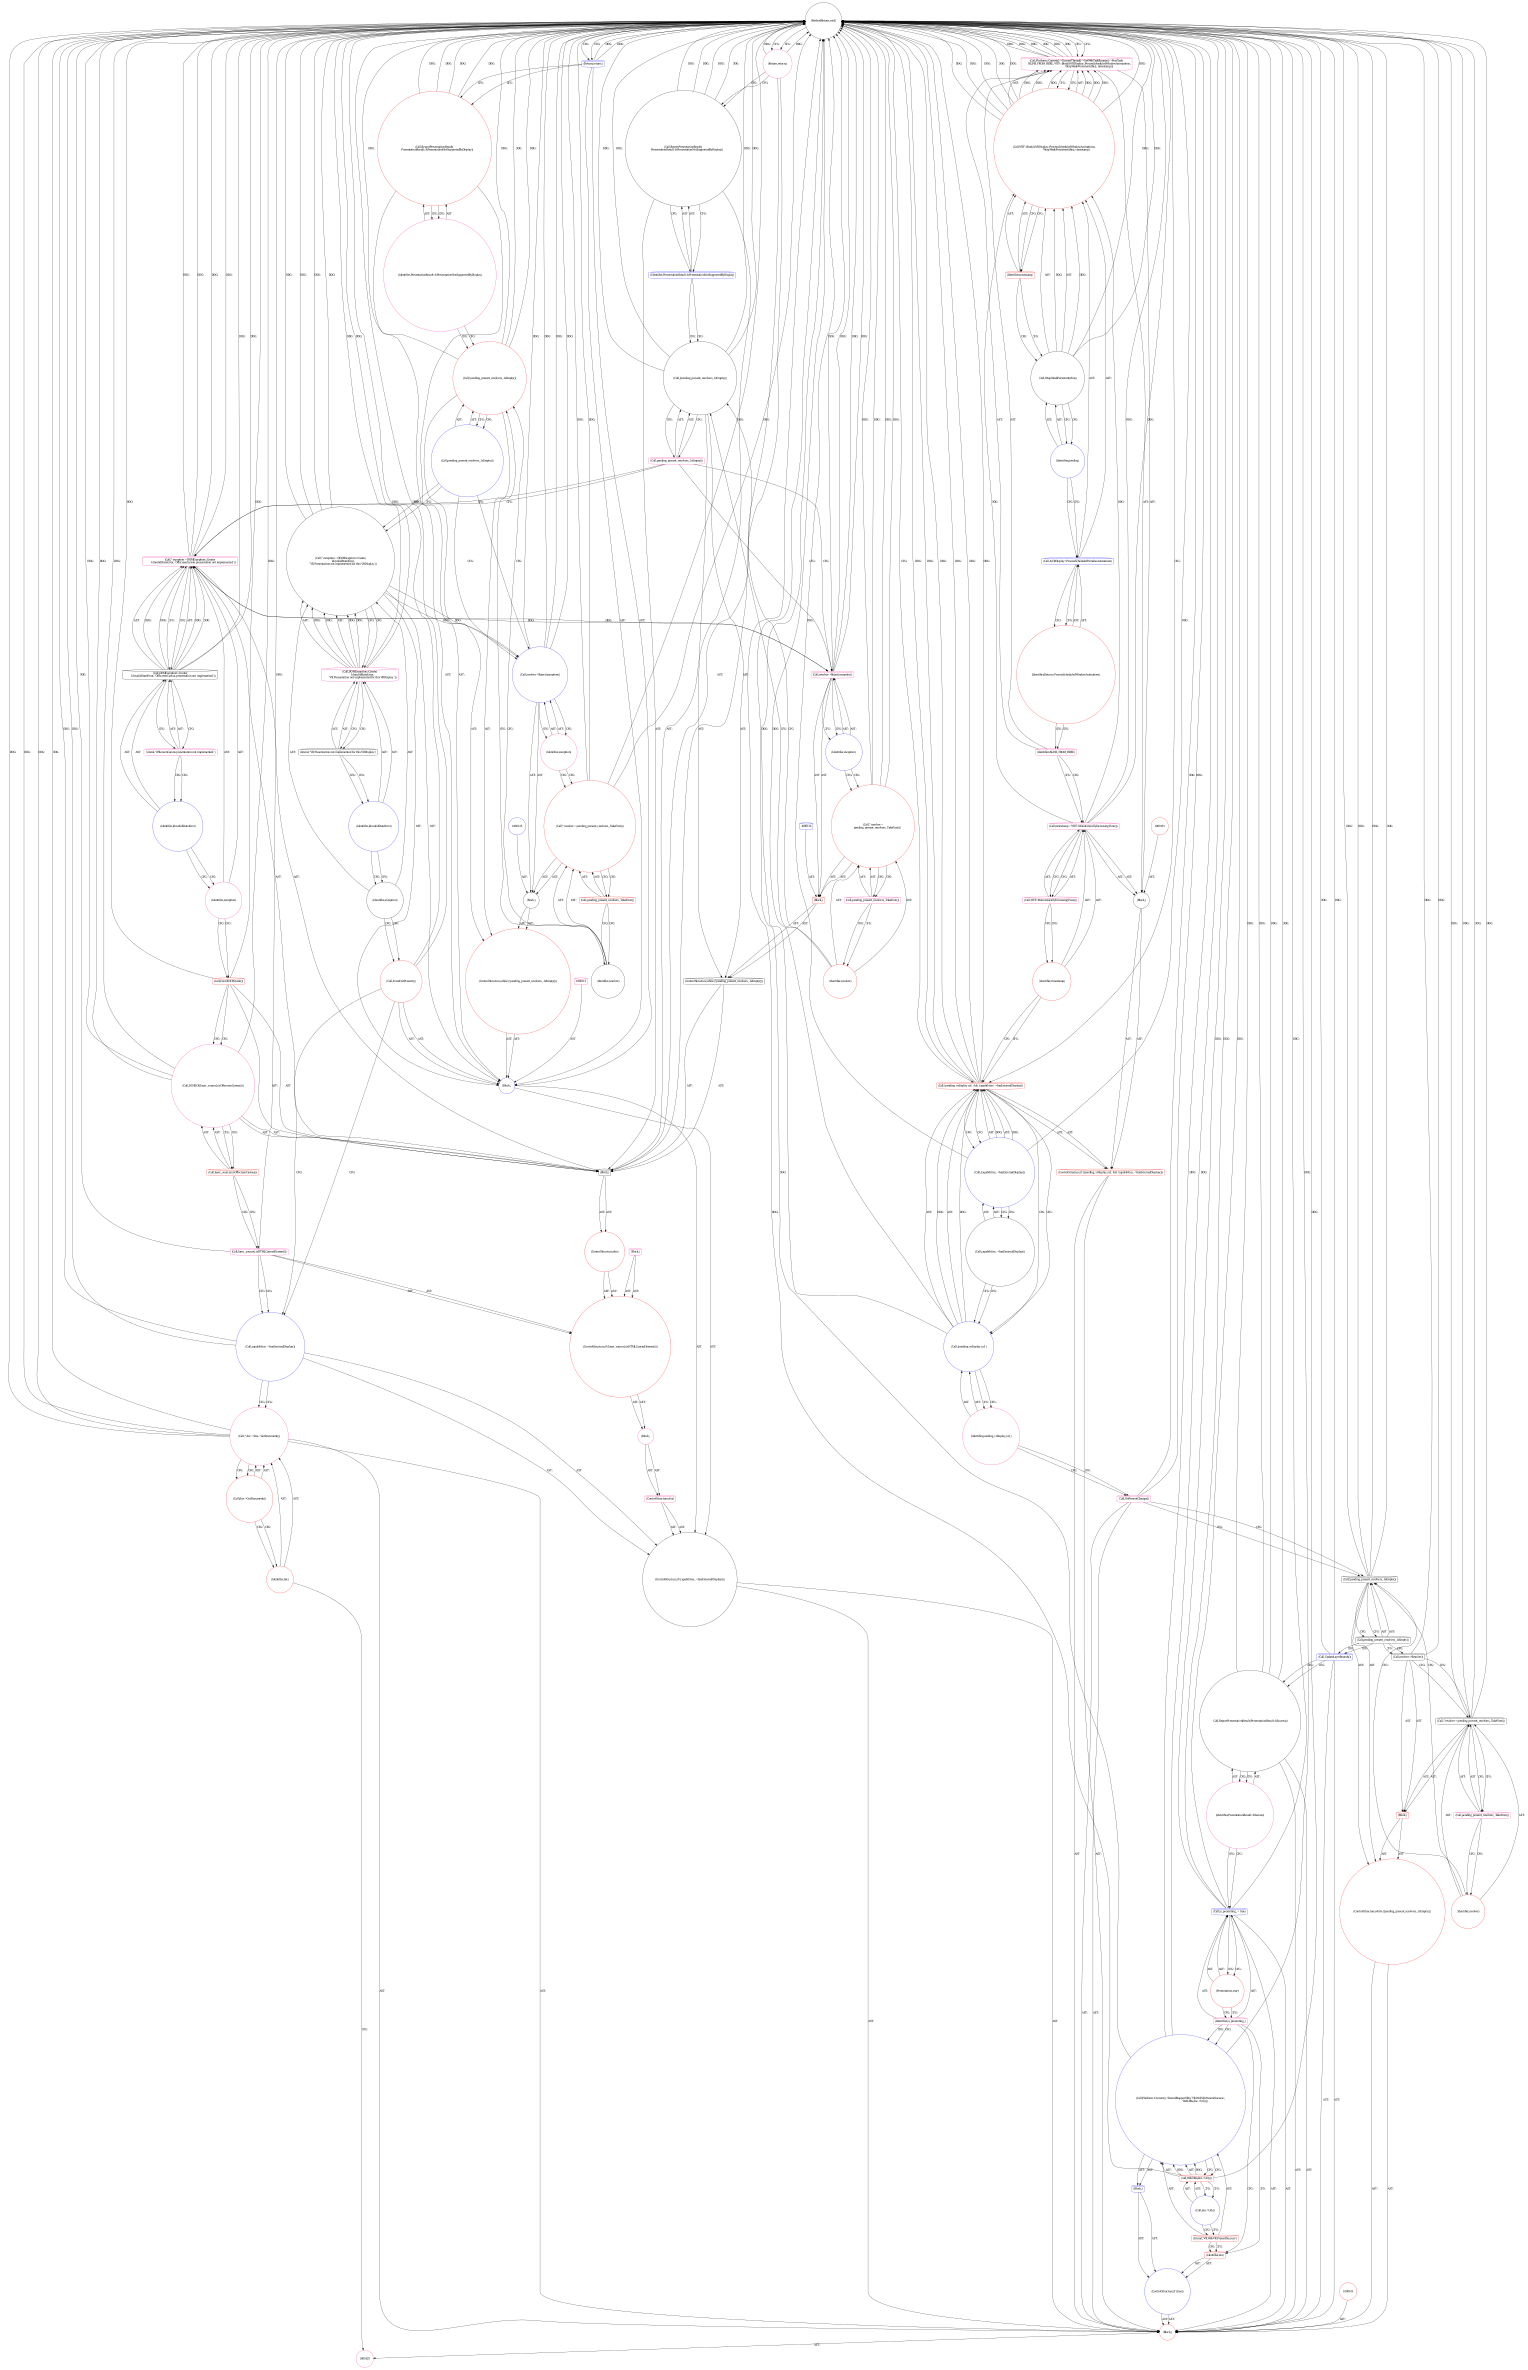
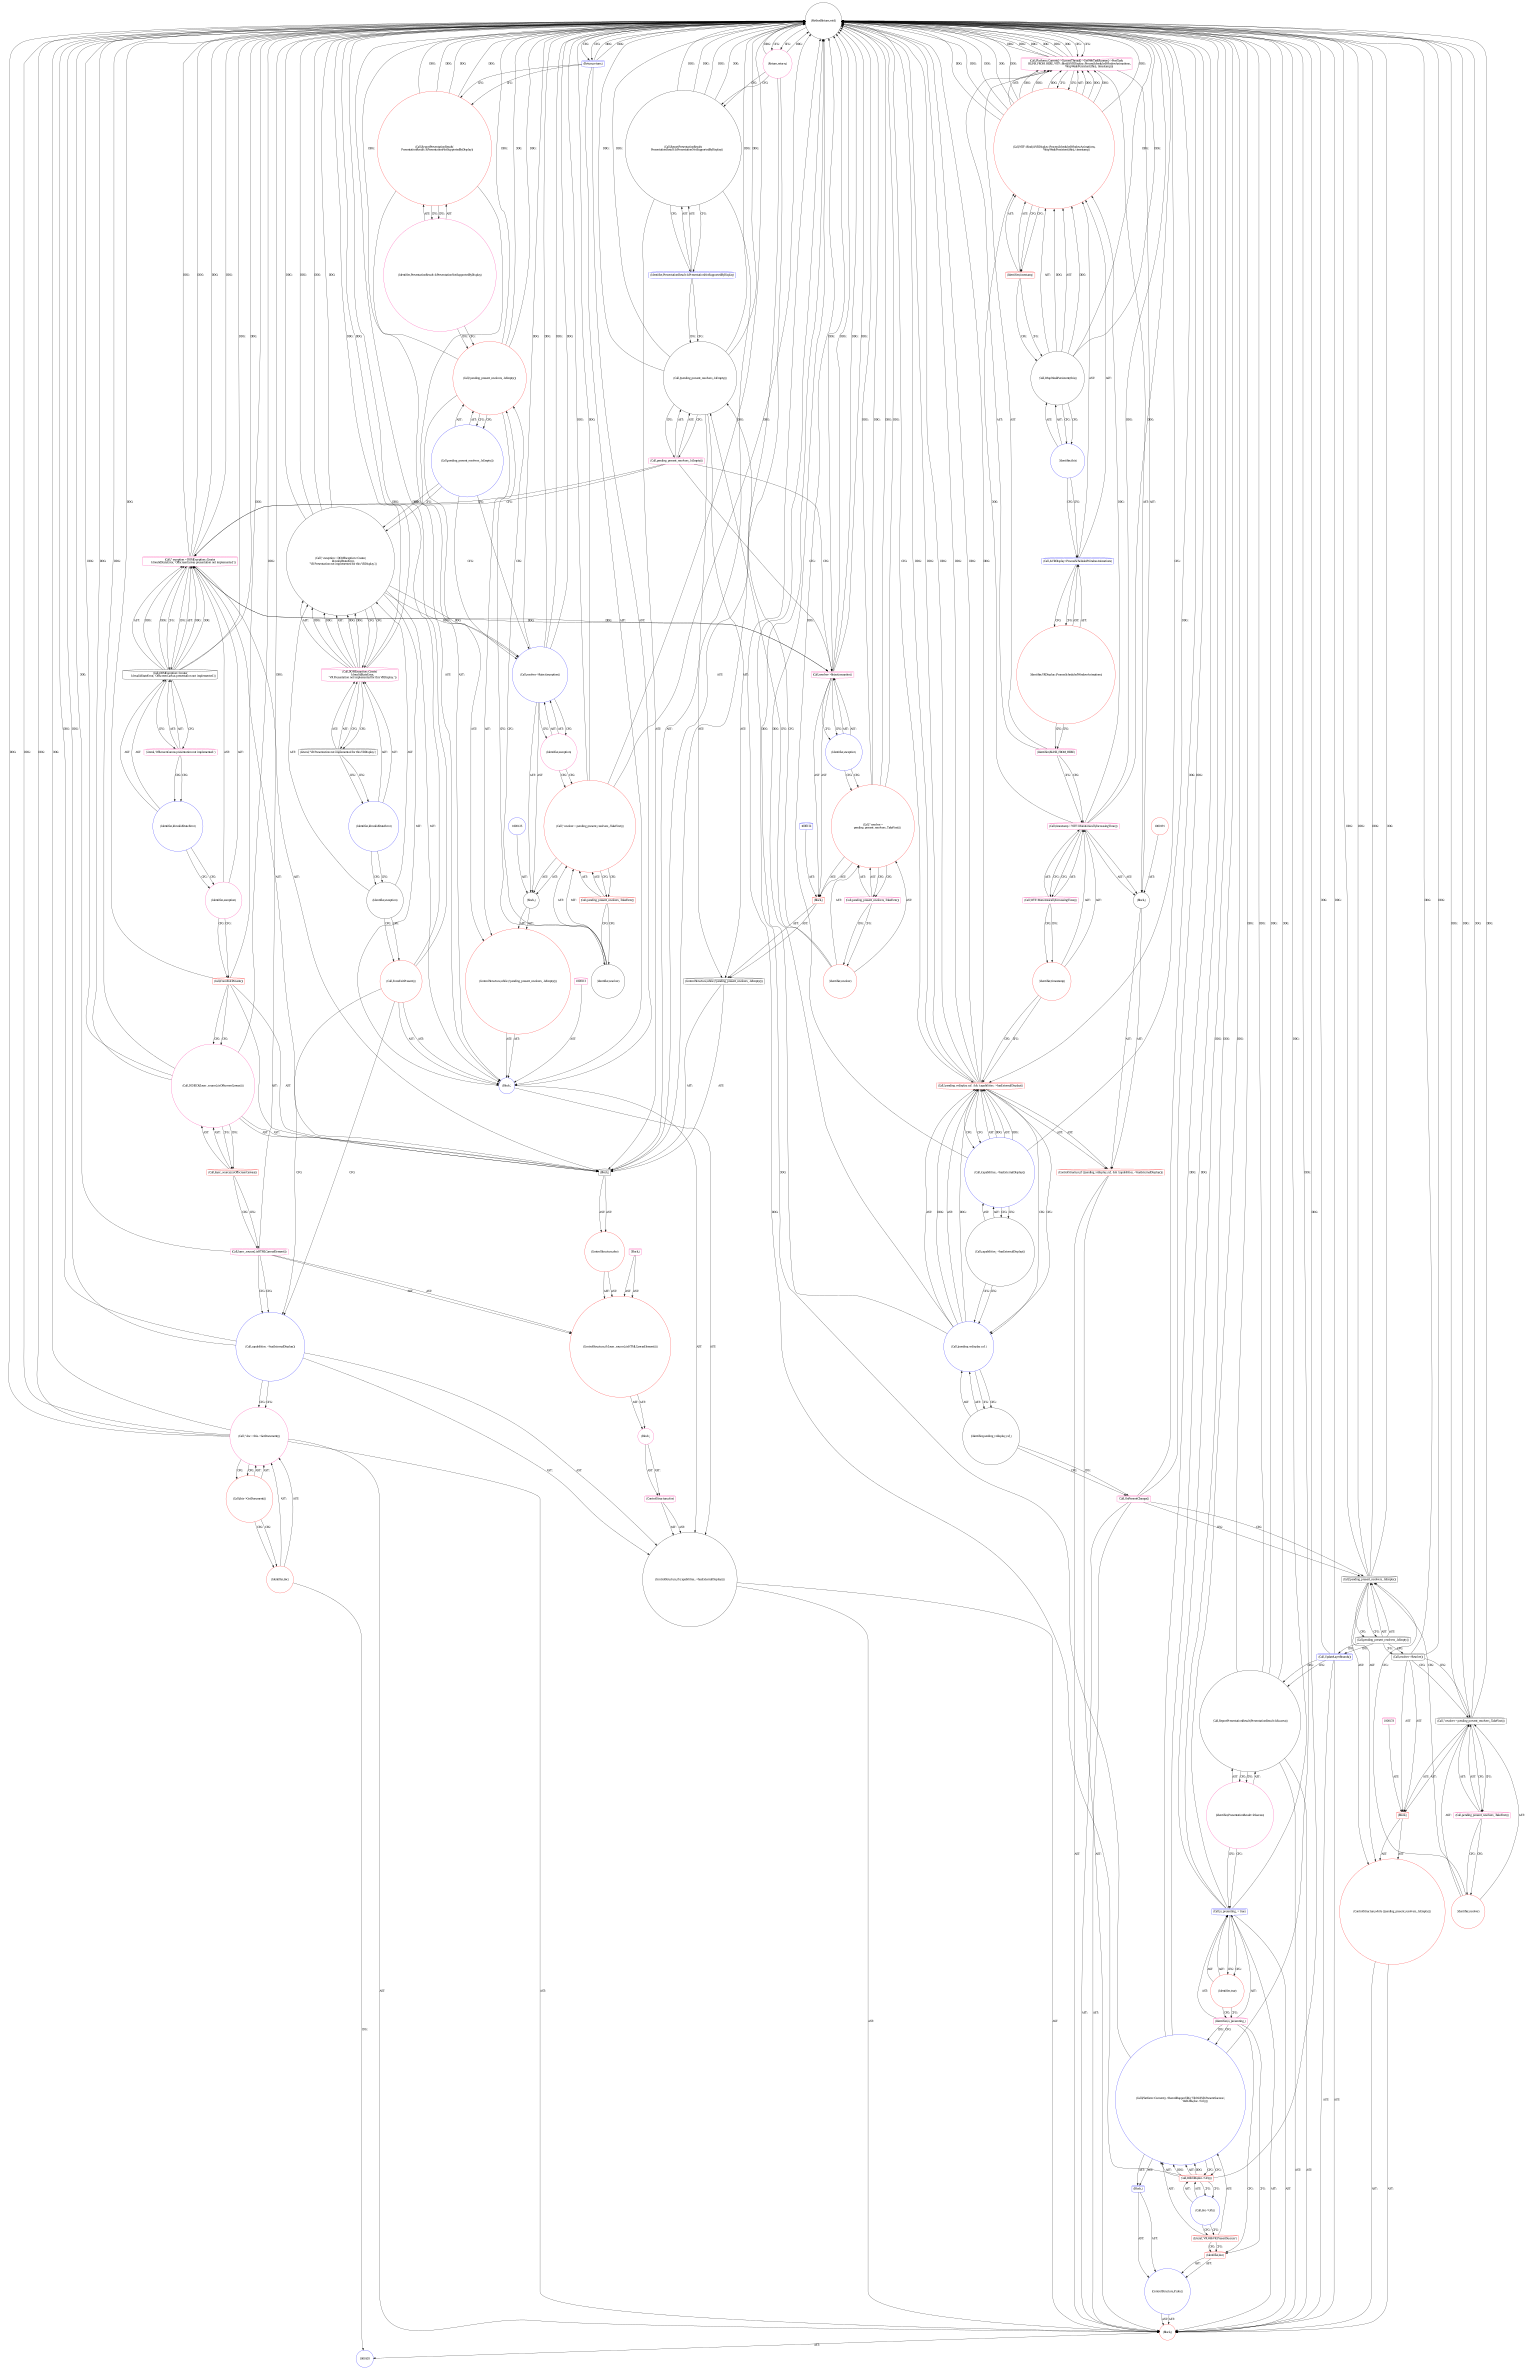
(1068, 461) -> (1068, 461)
(1066, 675) -> (1066, 675)
(991, 1436) -> (991, 1436)
none -> (1389, 1721)
(1227, 1991) -> (1227, 1991)
(1167, 2291) -> (1167, 2291)
(1348, 2291) -> none
(365, 2359) -> (365, 2359)
